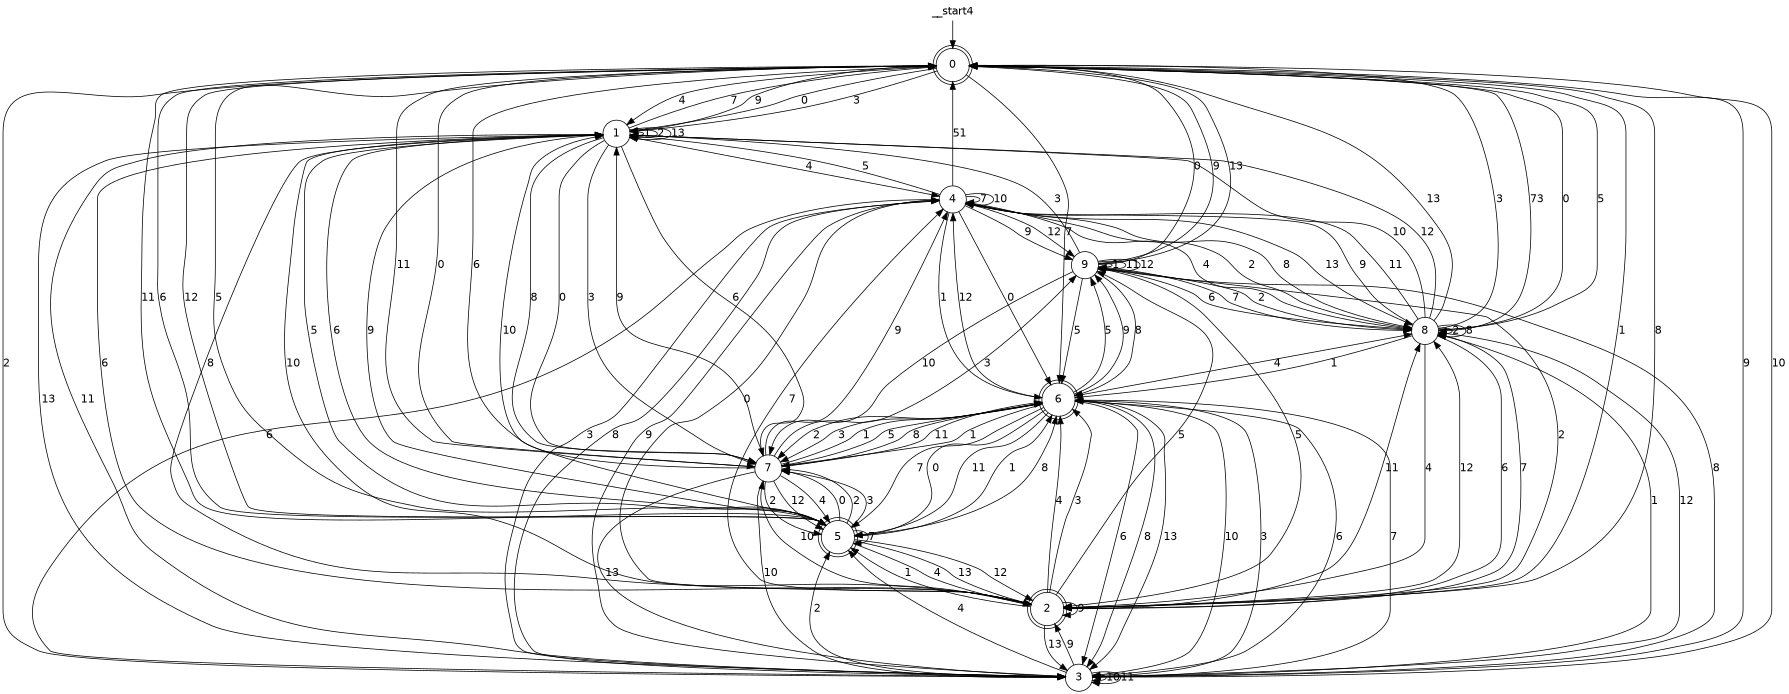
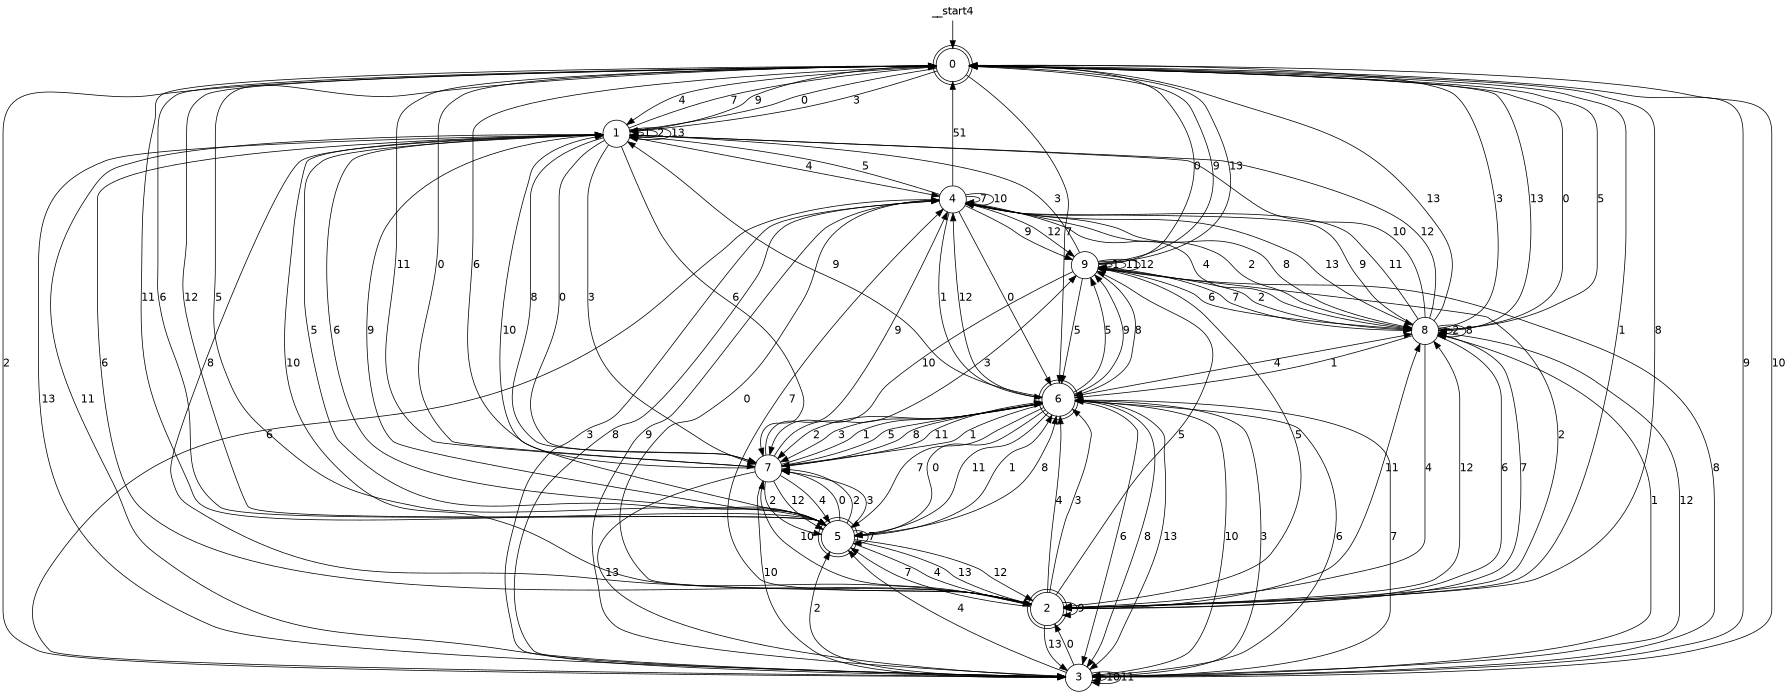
(1537, 199) -> (1537, 199)
(637, 337) -> (835, 280)
(908, 573) -> (908, 573)
(1071, 645) -> (1071, 645)
